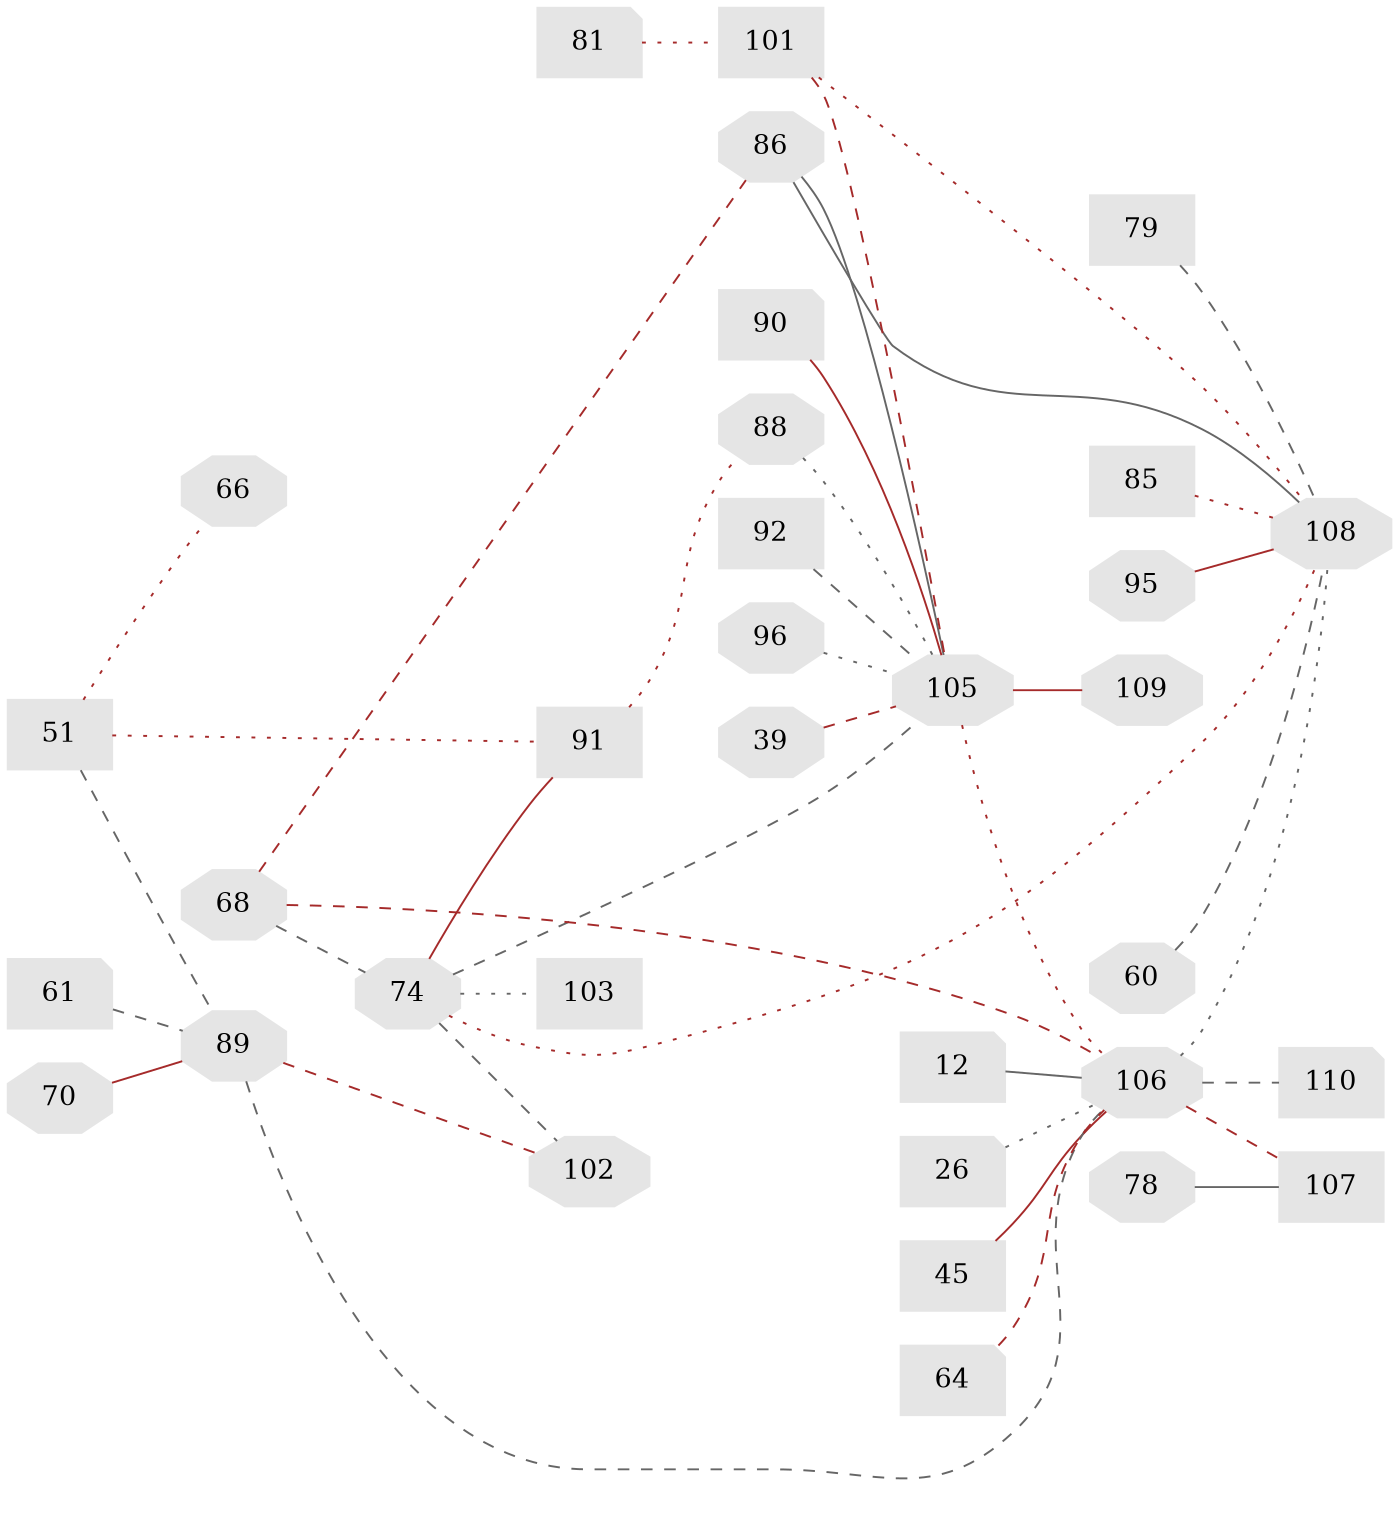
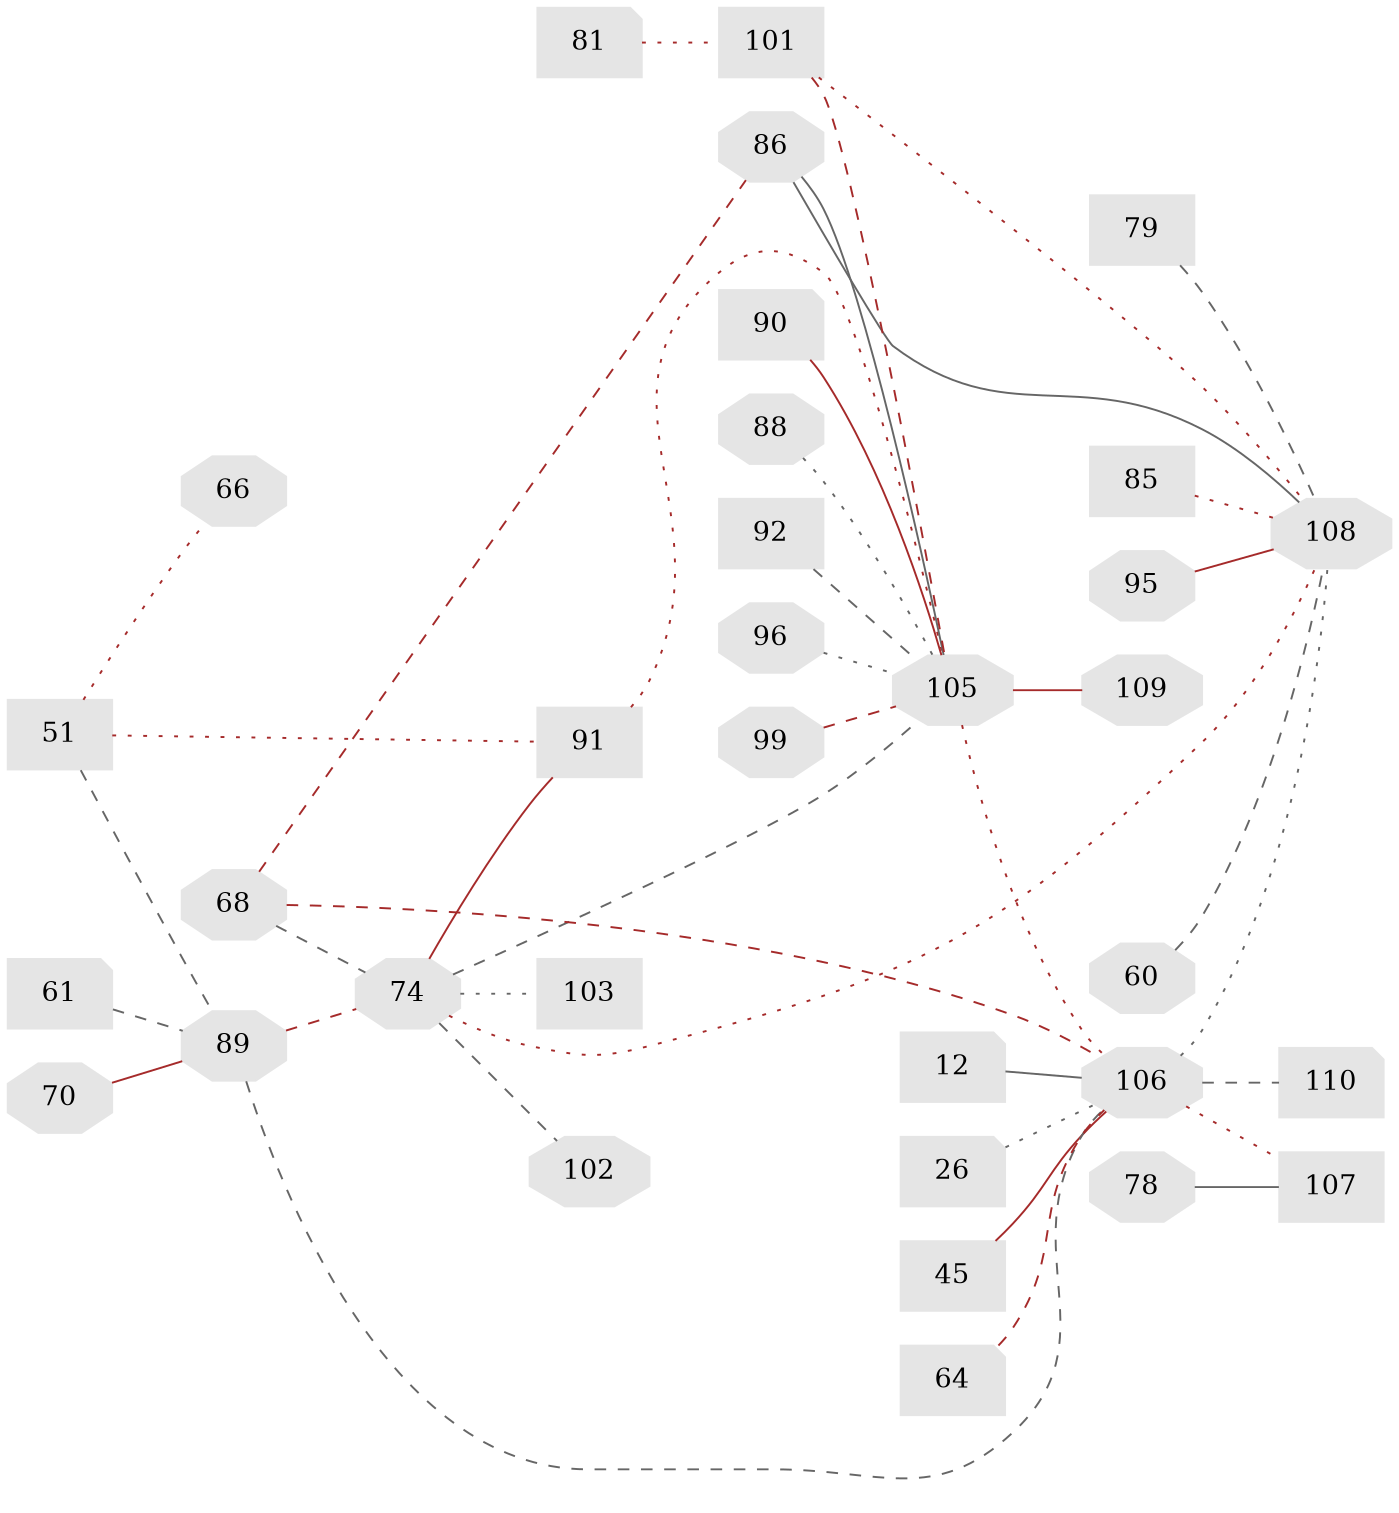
(684, 582) -> (741, 258)
(771, 742) -> (771, 742)
(410, 1108) -> (321, 1020)
(1233, 1132) -> (1233, 1132)
